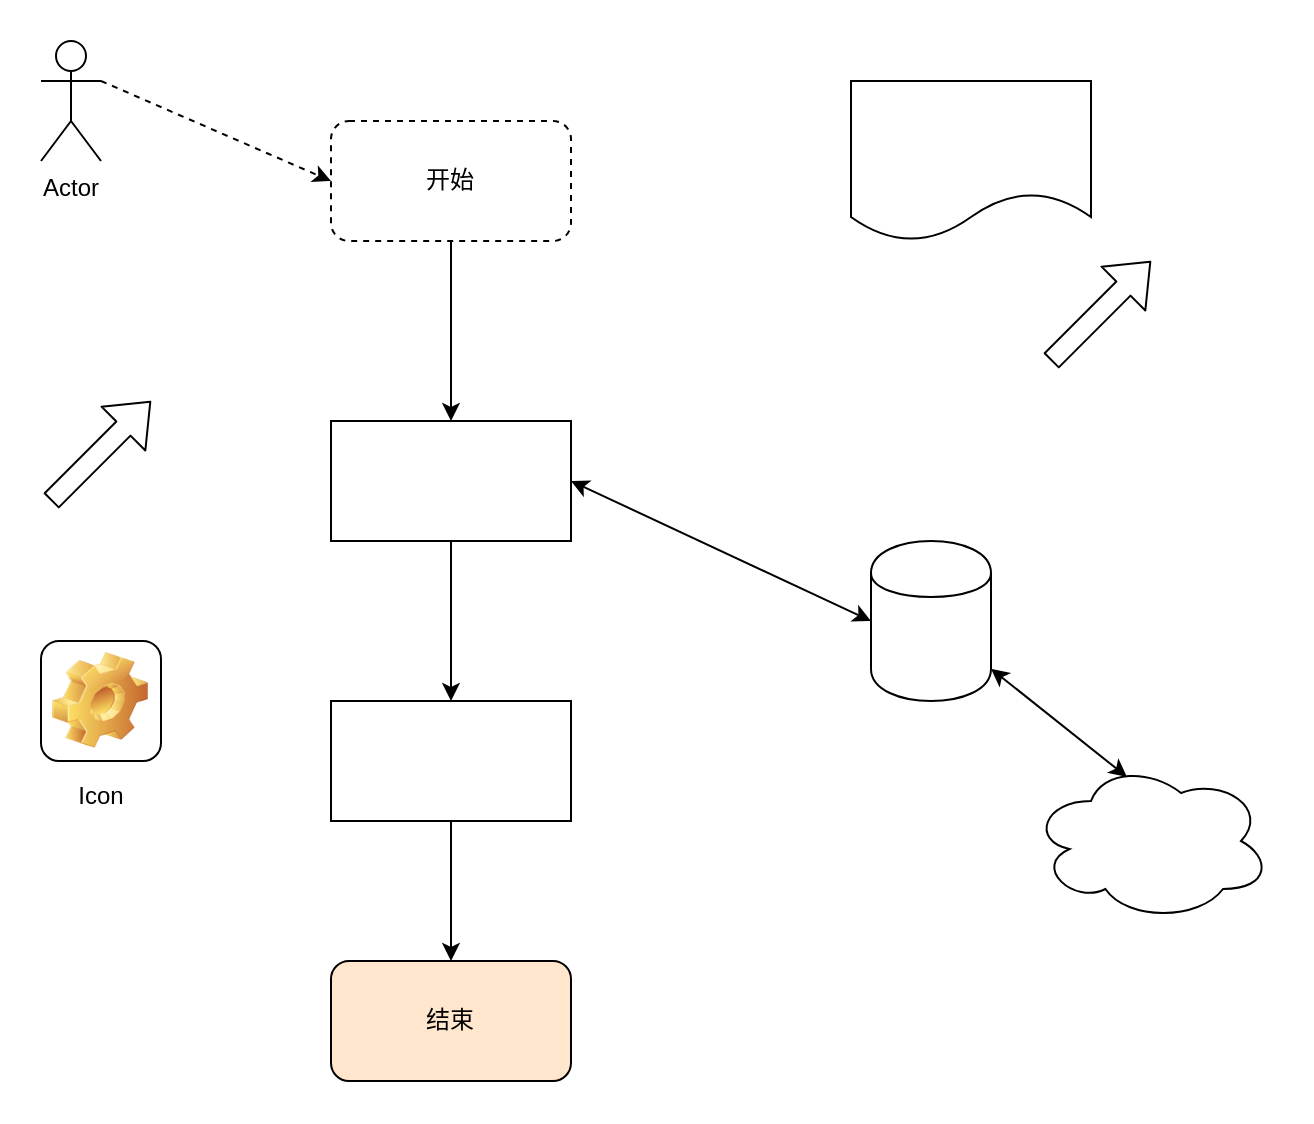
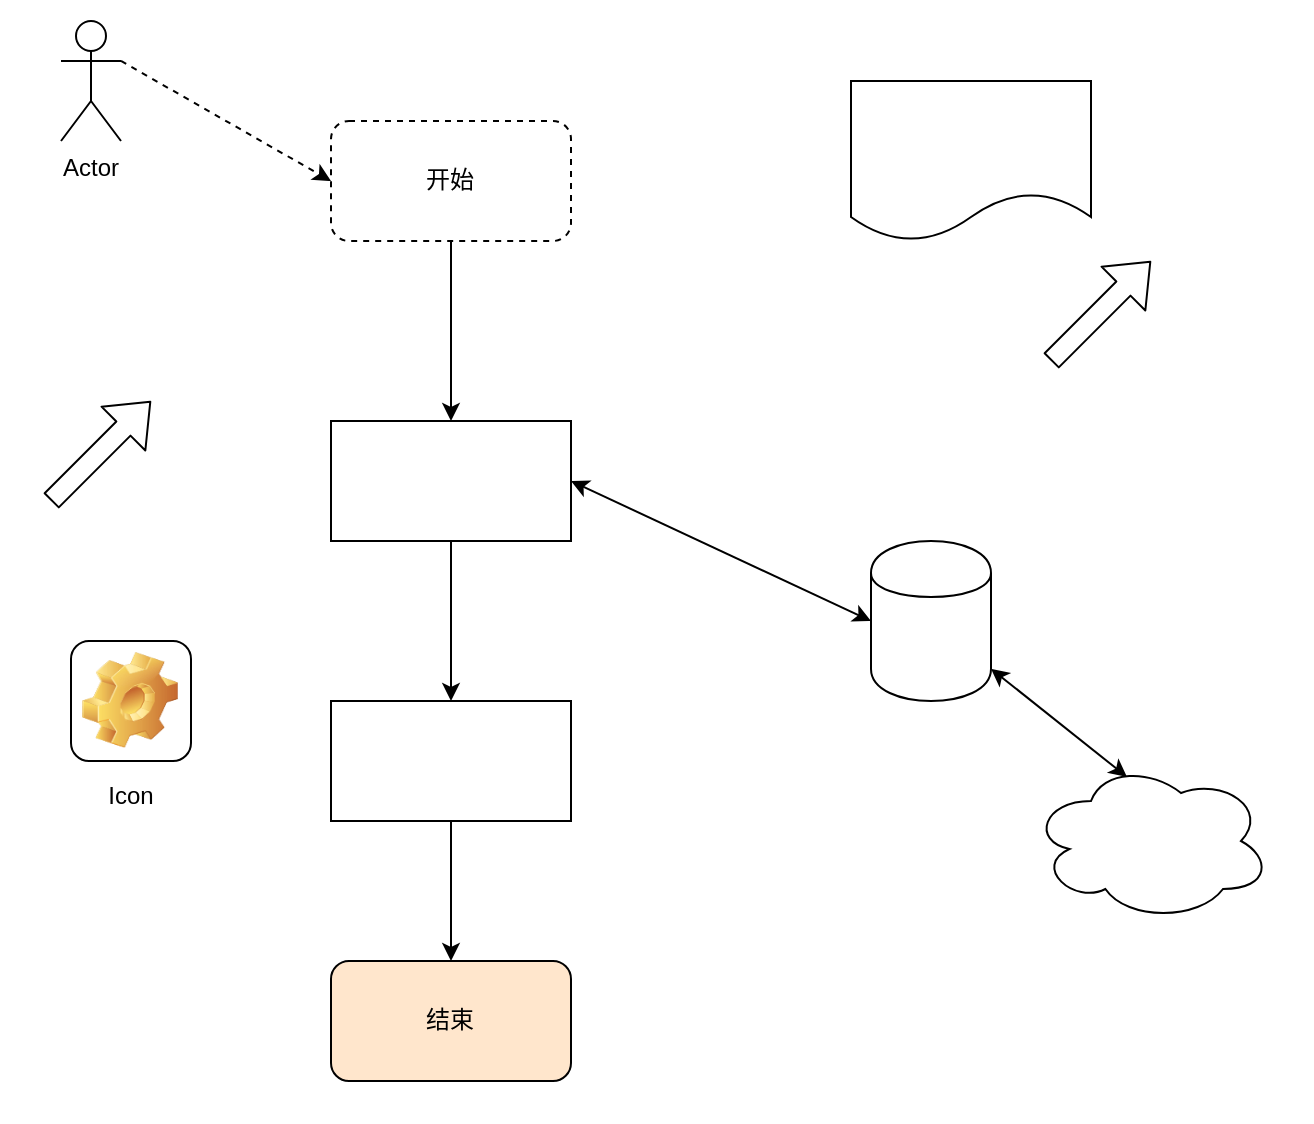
(71, 101) -> (91, 81)
(101, 701) -> (131, 701)
